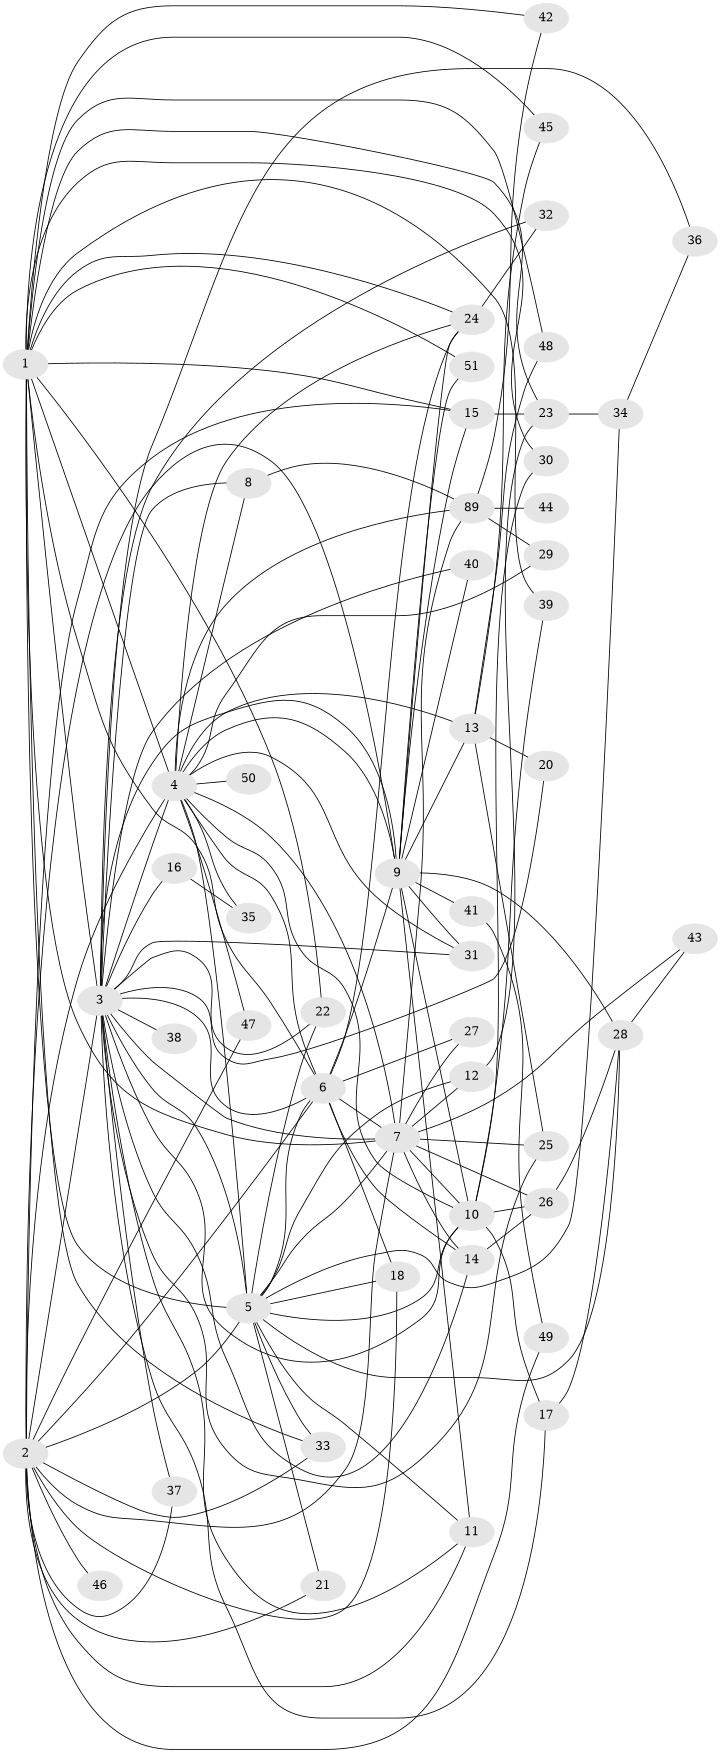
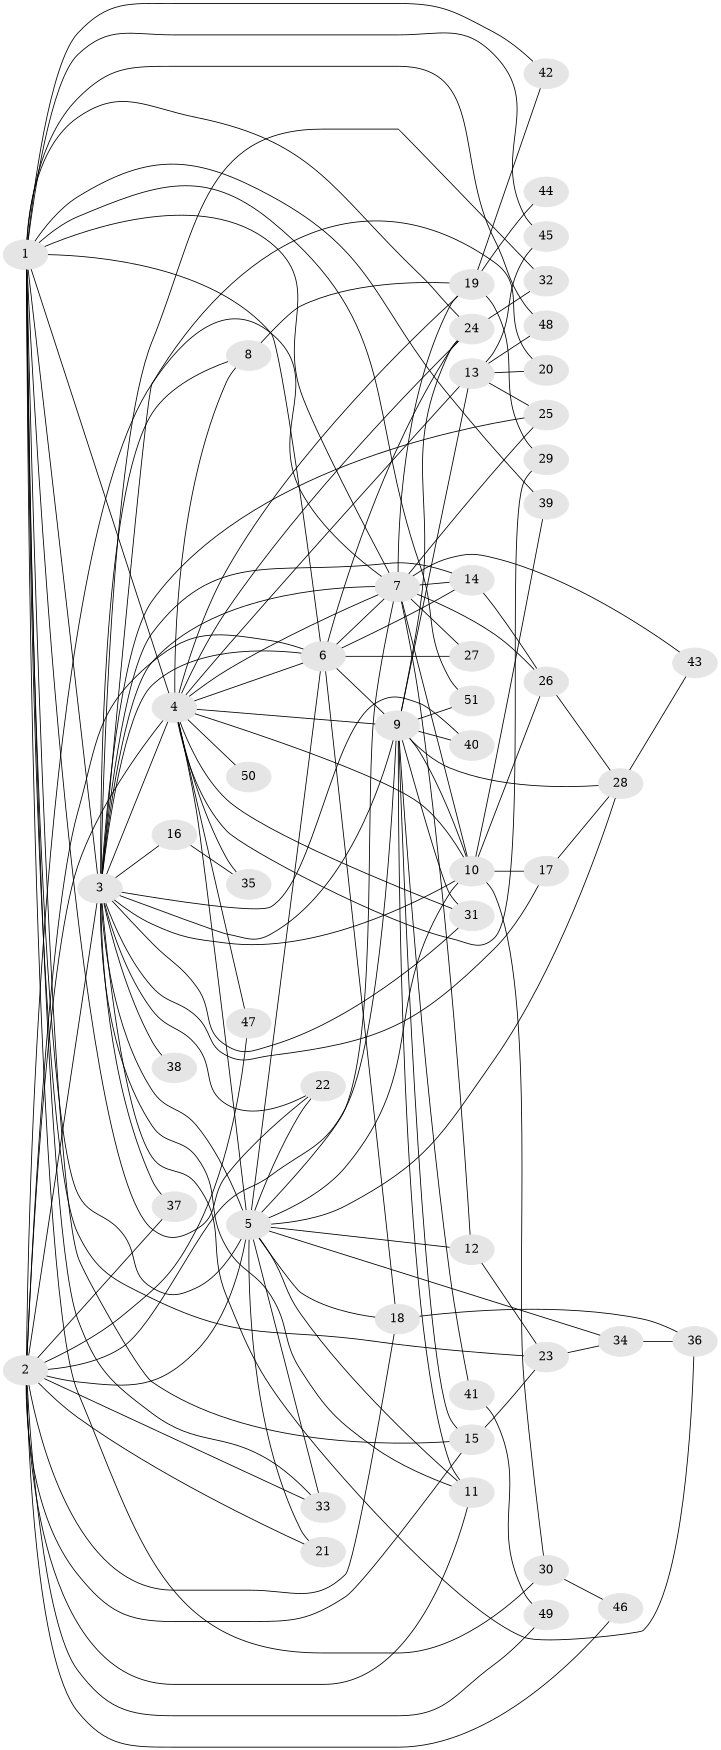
(472, 508) -> (472, 284)
none -> (550, 1309)
none -> (583, 1589)
